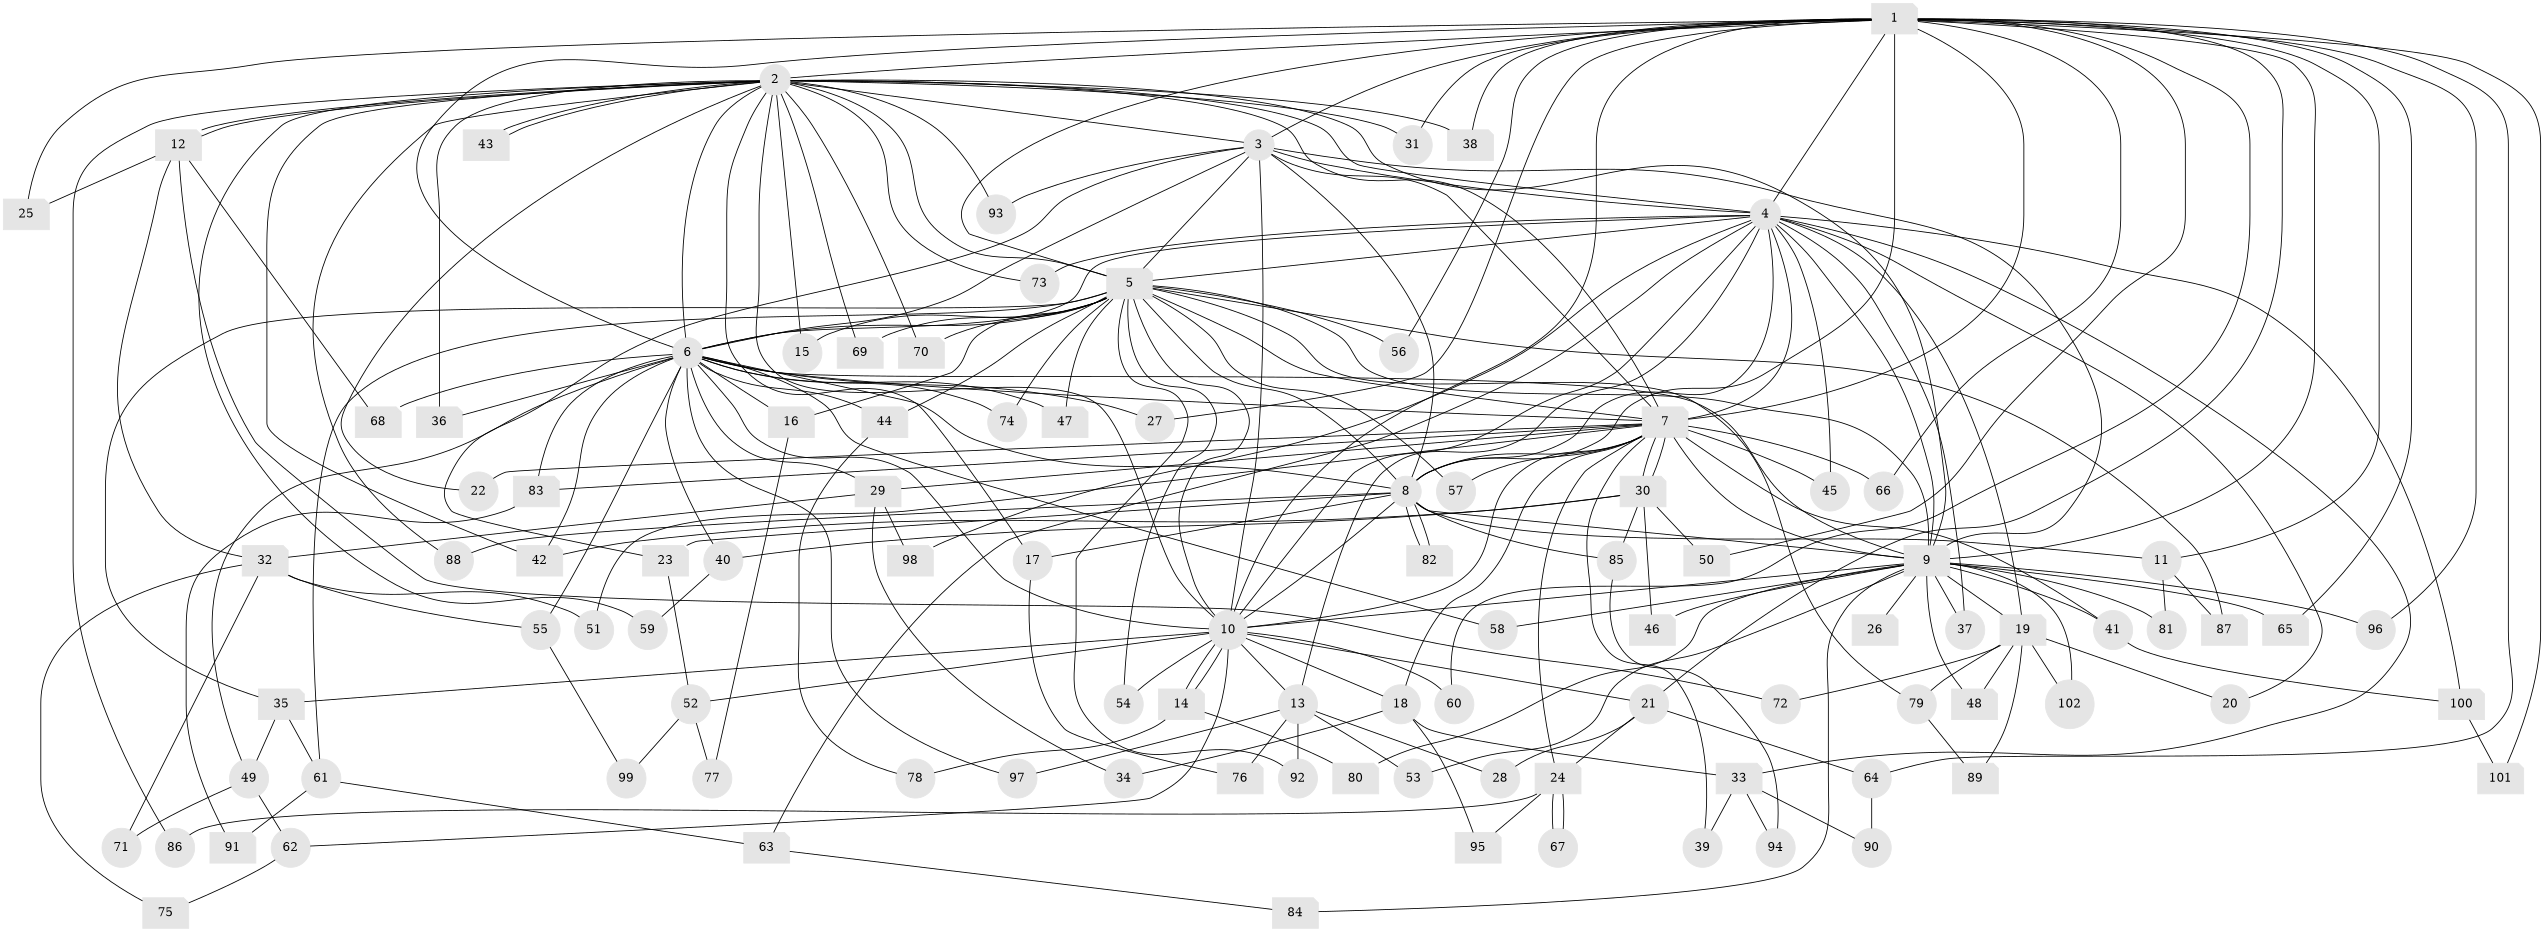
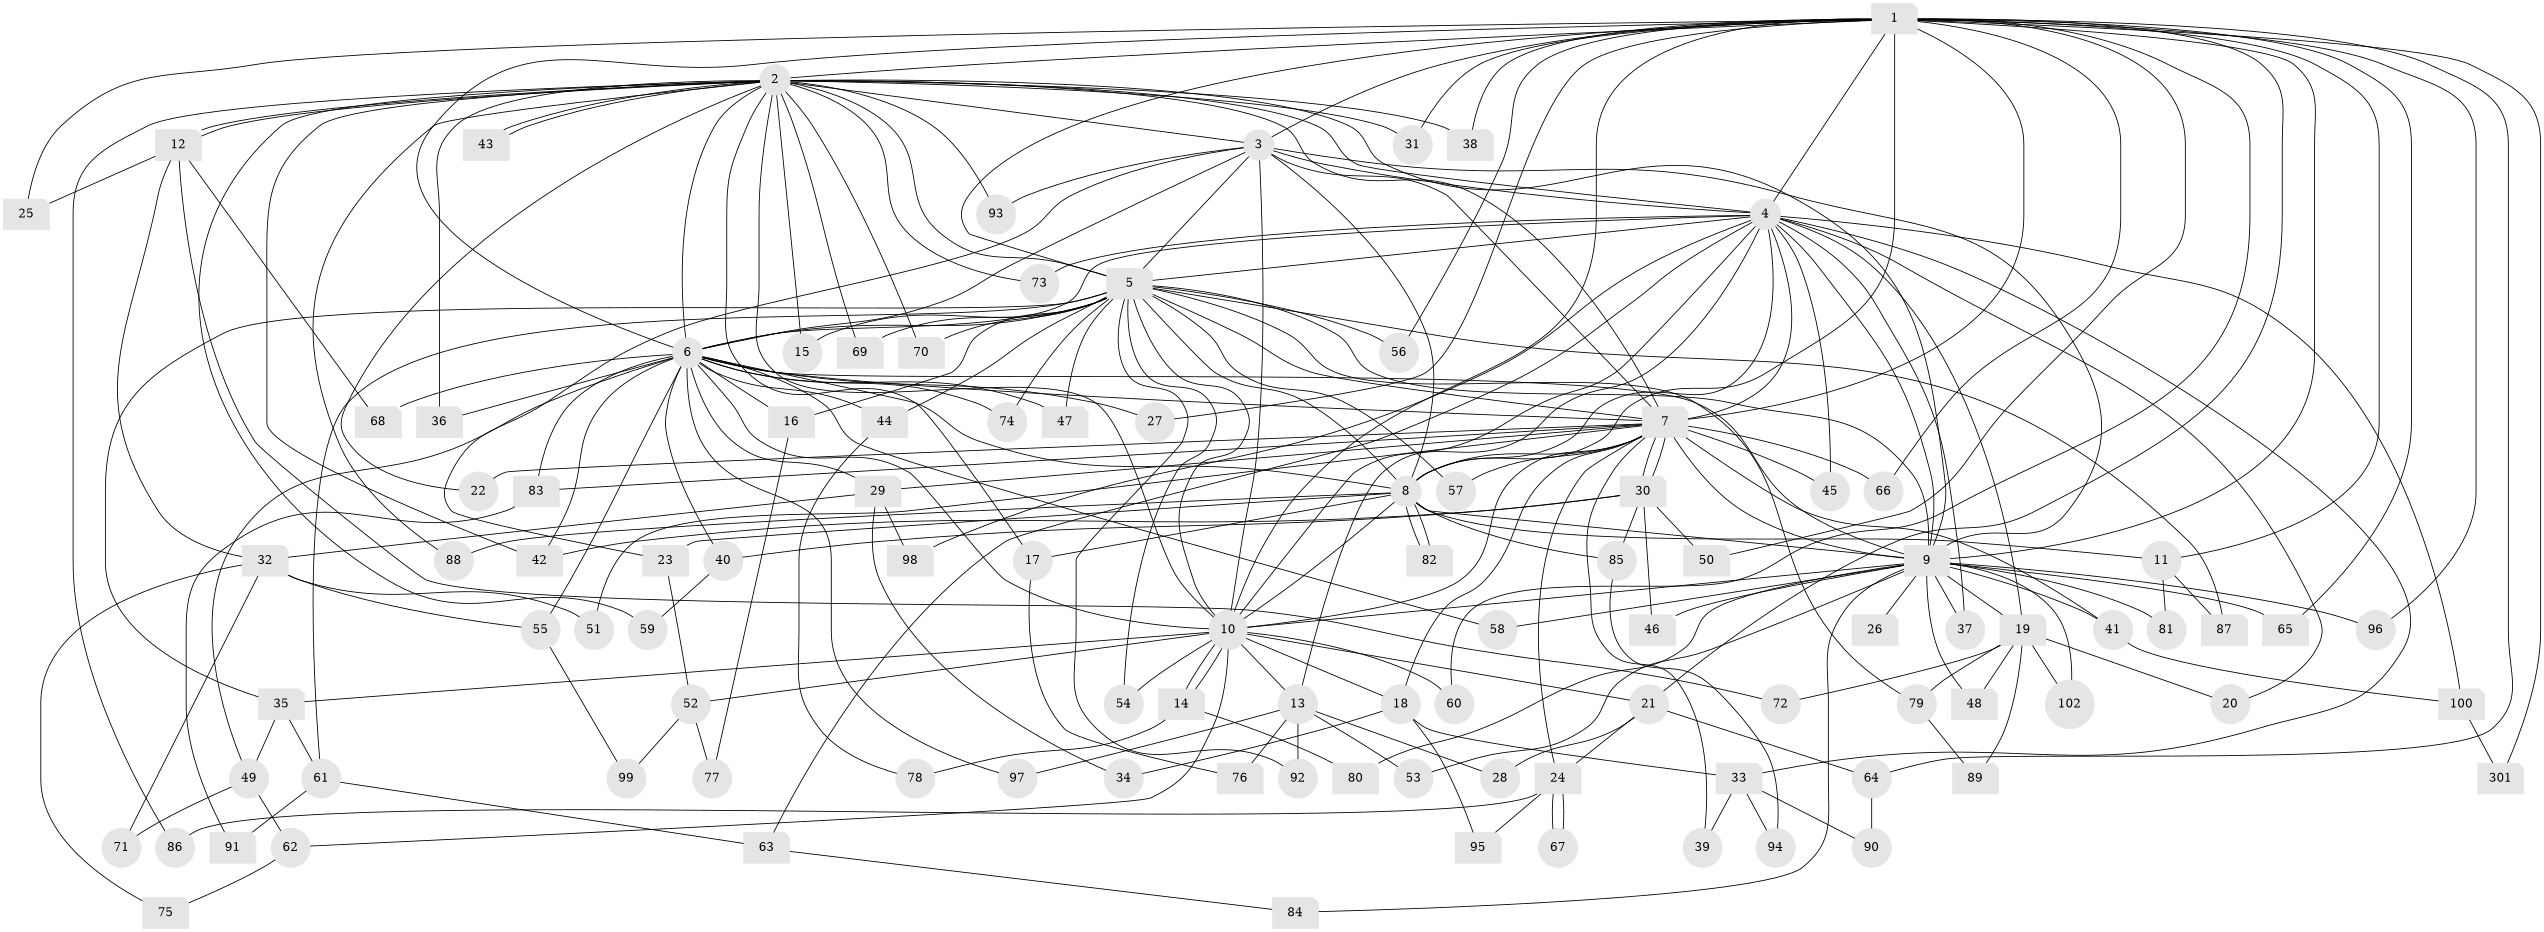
(2501, 779) -> (2501, 779)
